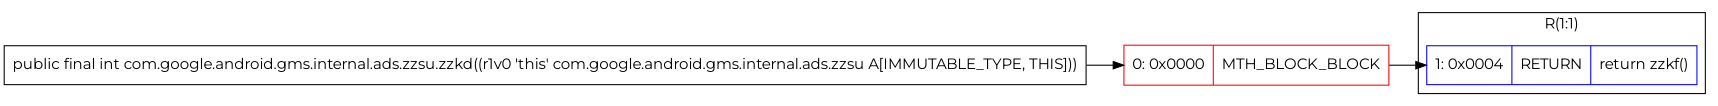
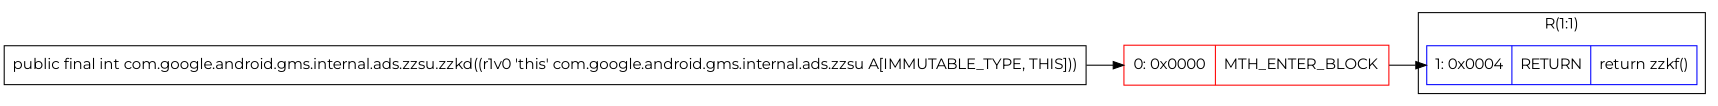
(1301, 65) -> (1301, 65)
